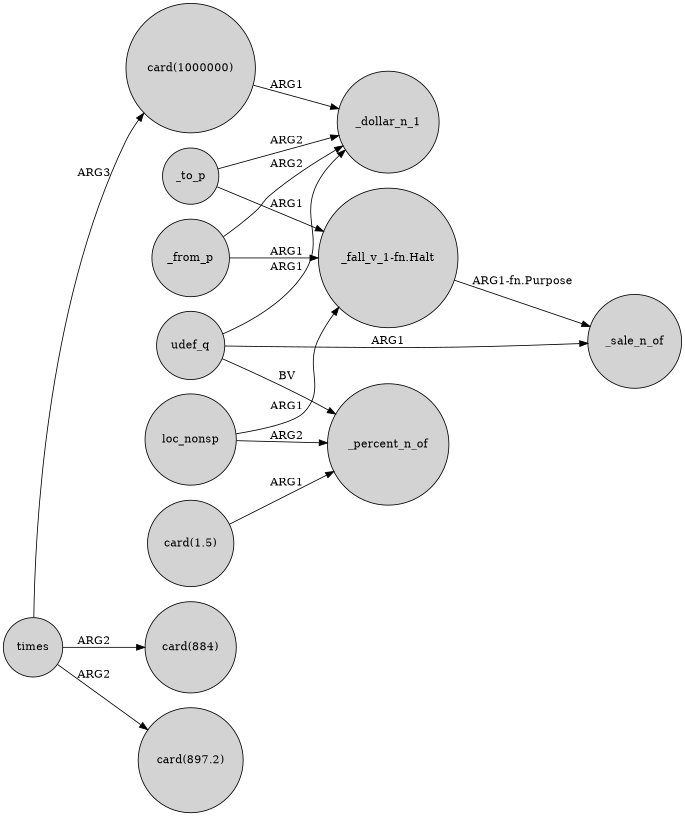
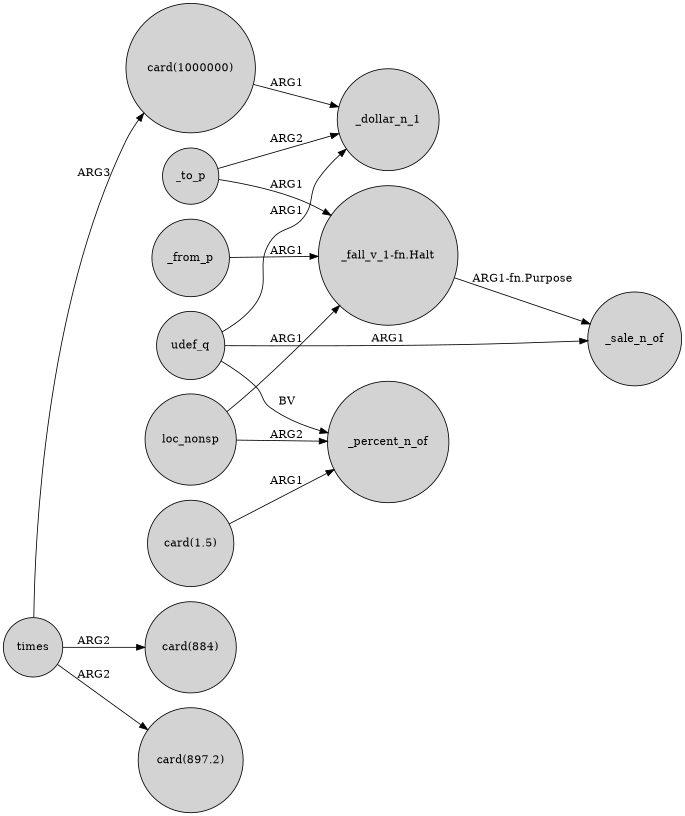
(277, 190) -> none
